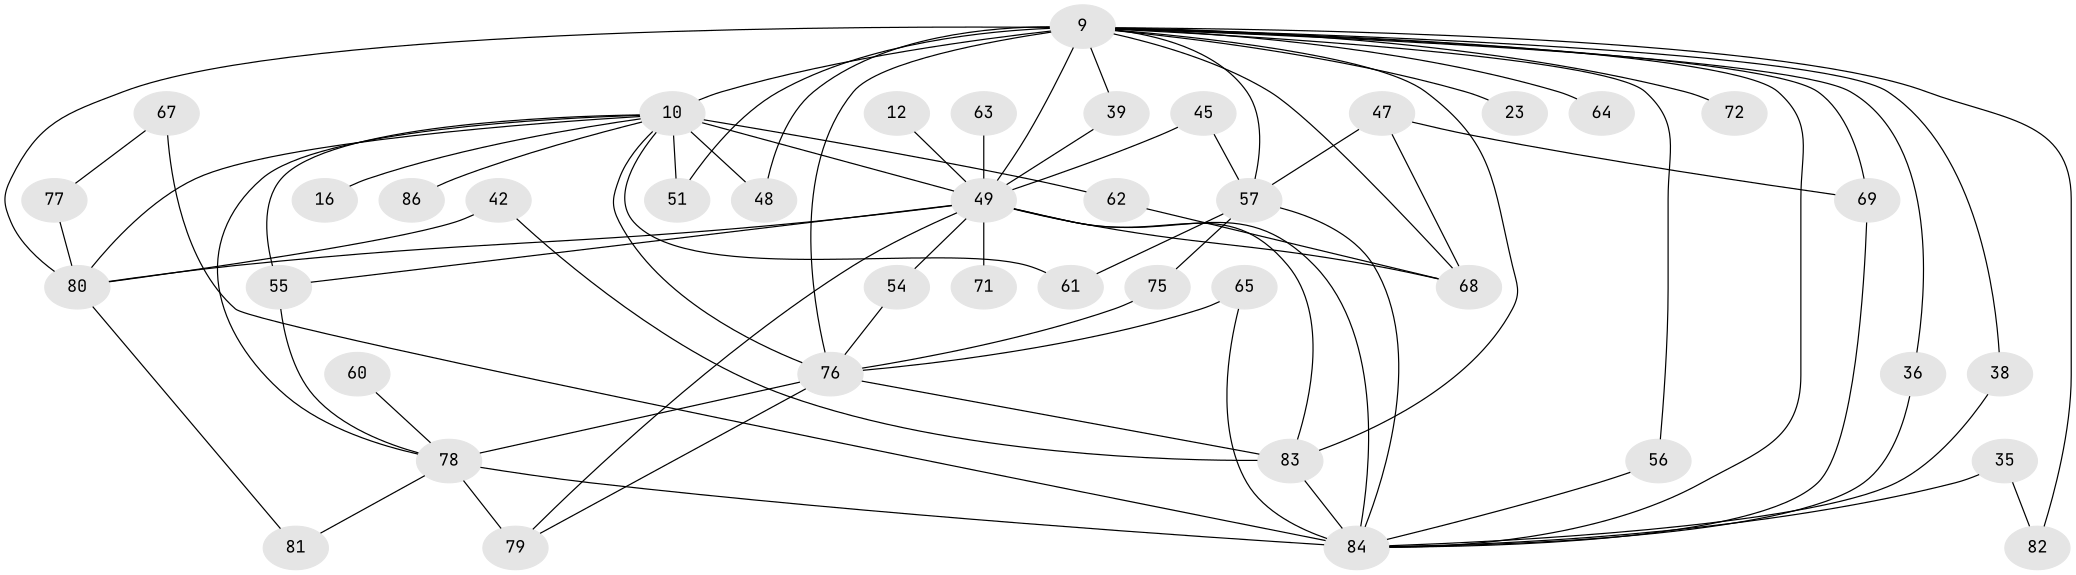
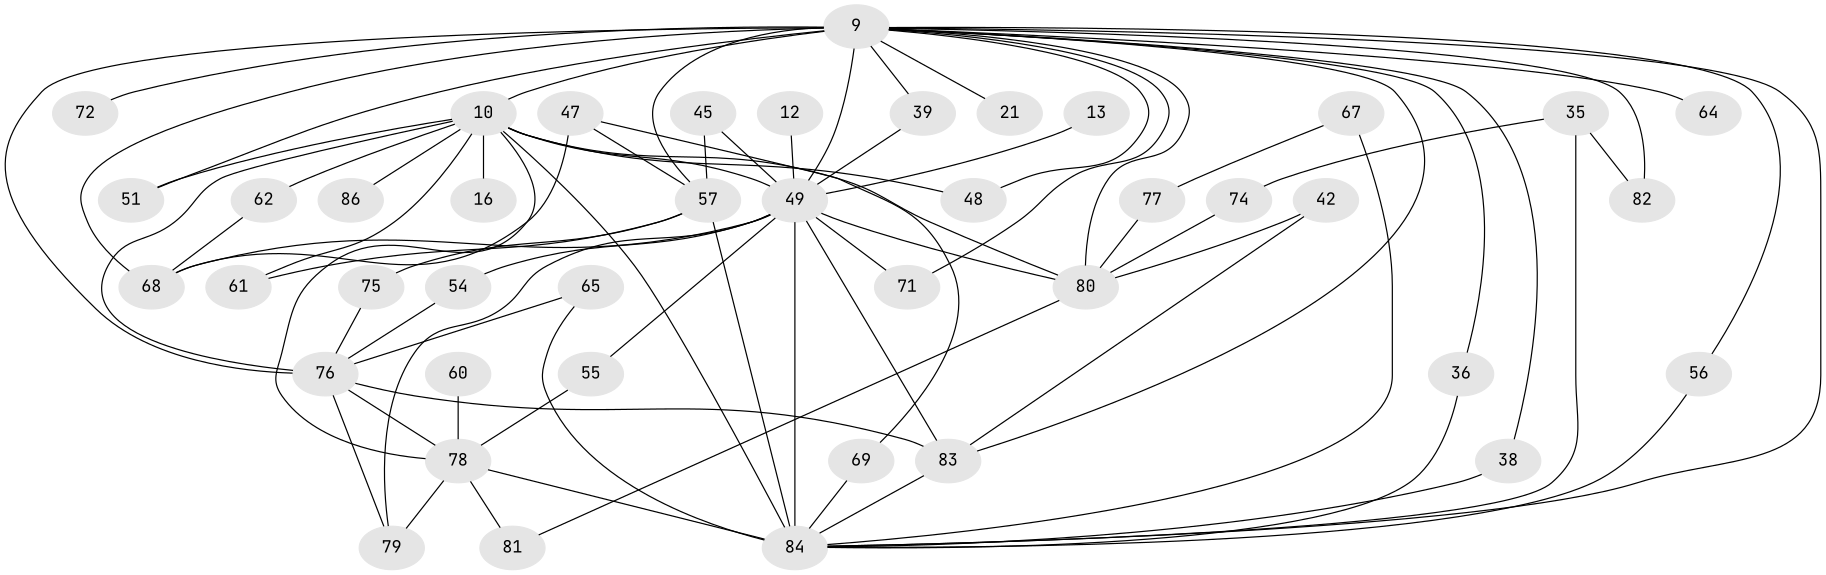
(1519, 48) -> (1169, 108)
(984, 113) -> (1097, 113)
(1515, 113) -> (1010, 113)
(411, 133) -> (659, 303)
none -> (1239, 200)
